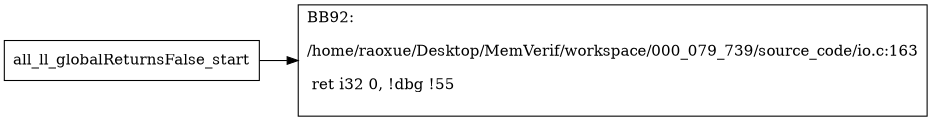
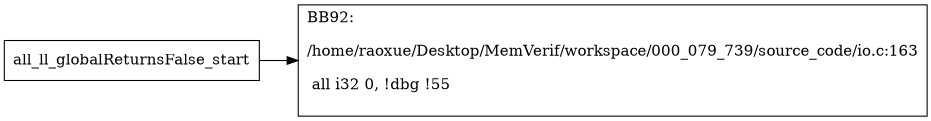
(381, 85) -> (379, 85)
